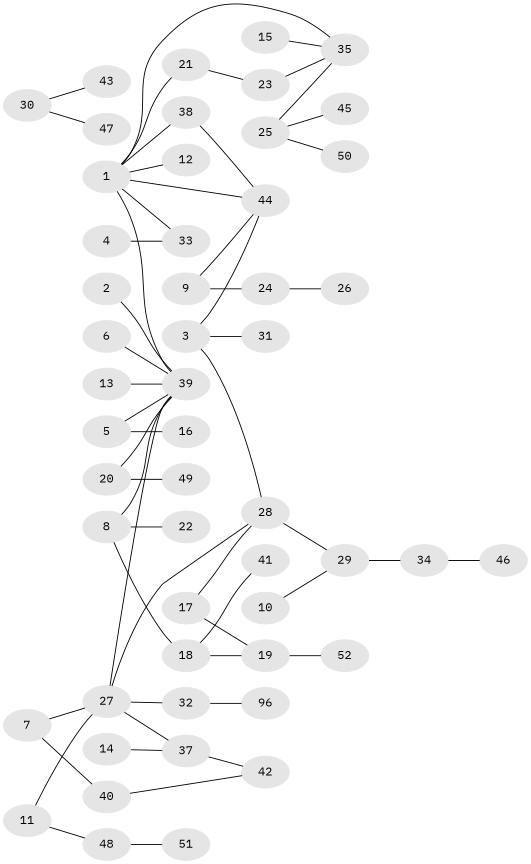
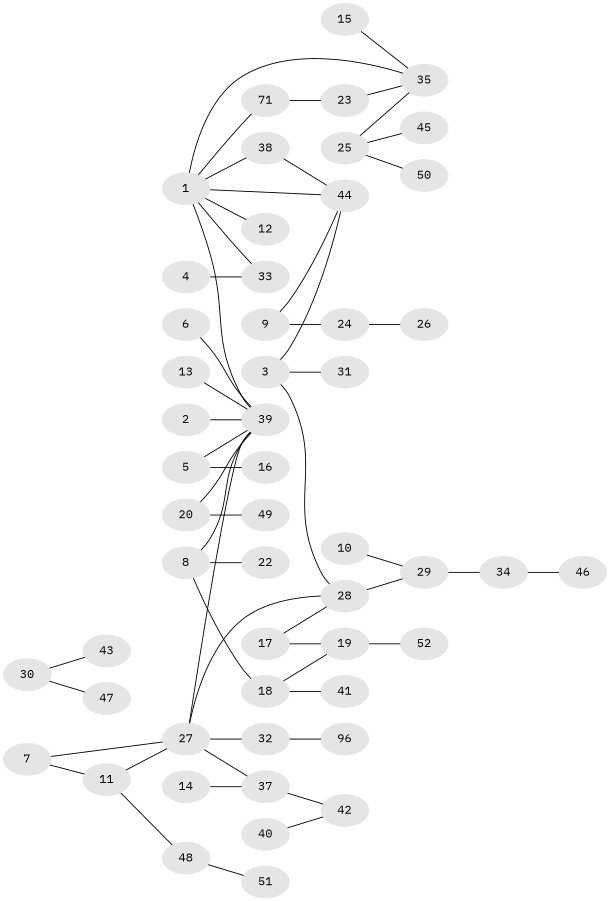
(186, 65) -> (265, 101)
(67, 761) -> (67, 770)
